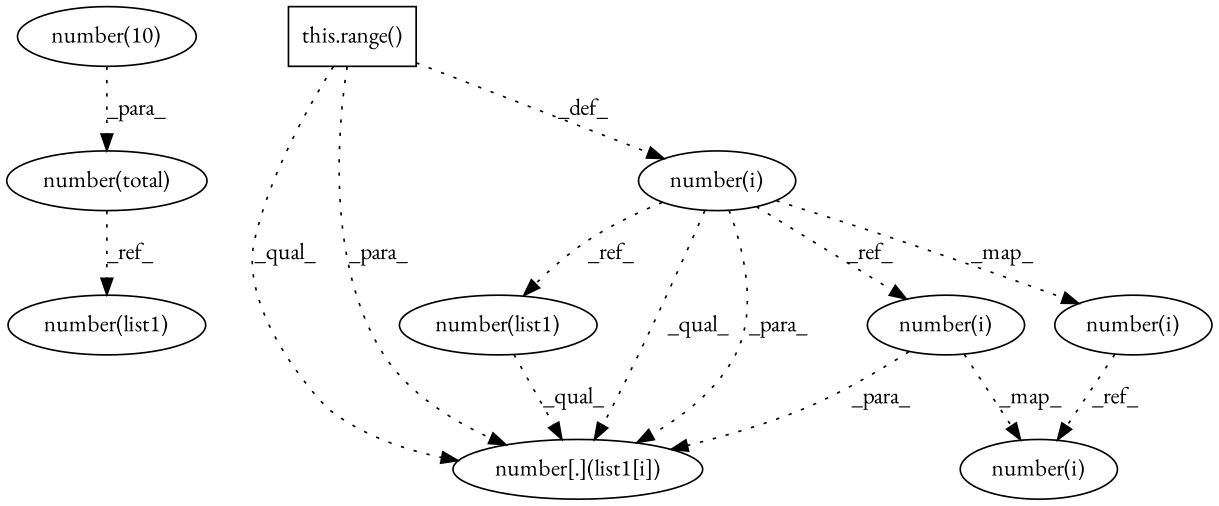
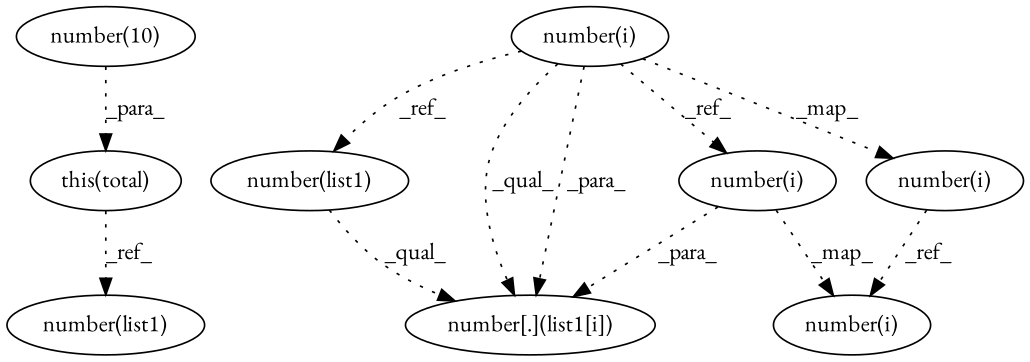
(352, 36) -> none
(107, 181) -> (106, 181)
